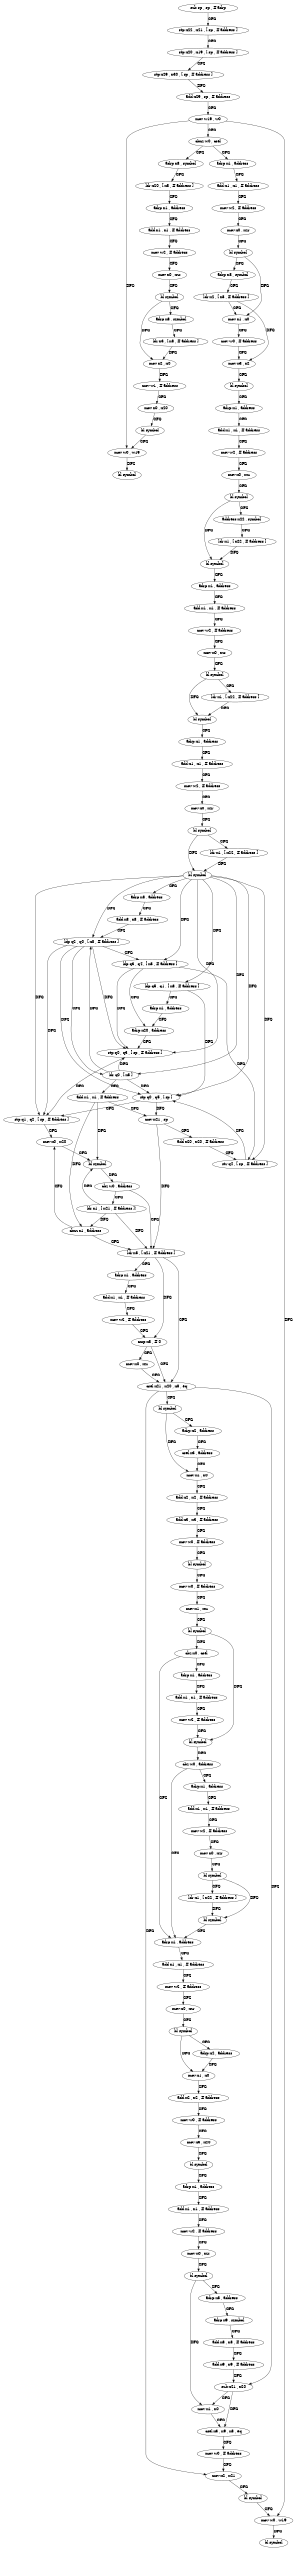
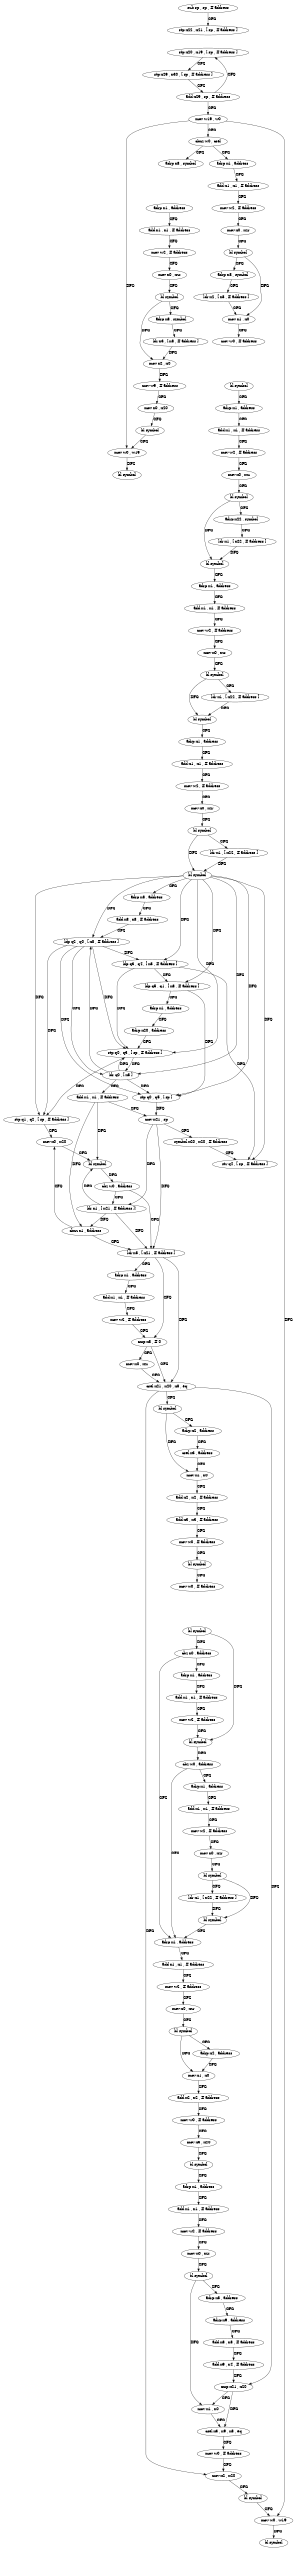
(208, 8) -> (208, 8)
(208, 40) -> (227, 76)
(201, 86) -> (201, 86)
(169, 186) -> none
(239, 364) -> none
(160, 386) -> (160, 386)
(241, 520) -> (241, 520)
(129, 953) -> (129, 953)
(130, 996) -> (160, 974)
none -> (131, 1064)
(102, 1108) -> none
(221, 1120) -> none
(201, 1142) -> (201, 1142)
none -> (147, 1167)
(168, 1298) -> (168, 1298)
(183, 1320) -> (183, 1320)
(197, 1609) -> none
(197, 1653) -> (197, 1653)
(229, 2320) -> (229, 2320)
(234, 2365) -> (234, 2365)
(234, 2387) -> (234, 2387)
(223, 2476) -> (223, 2476)
